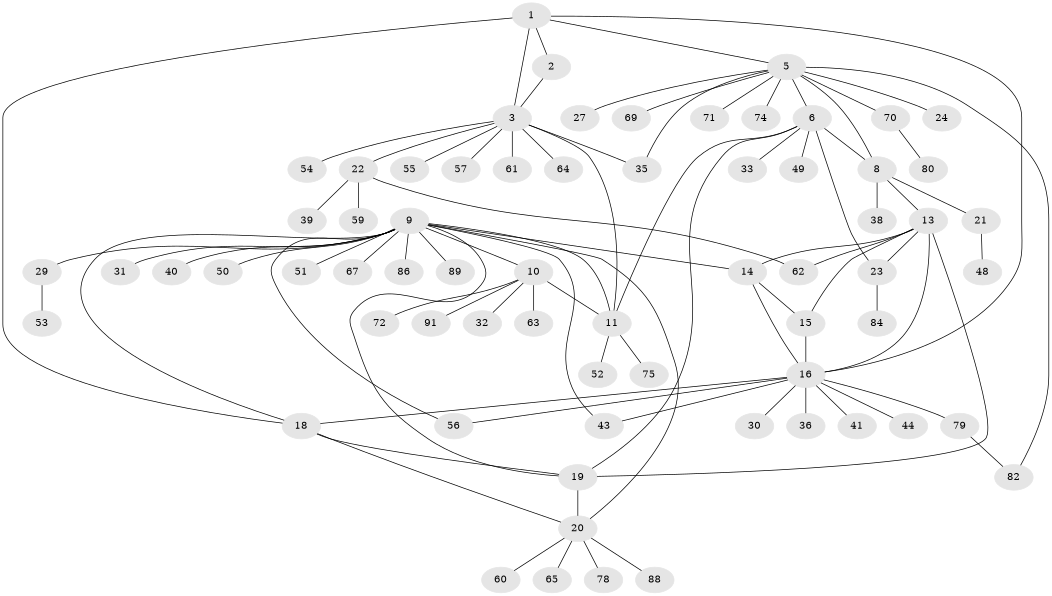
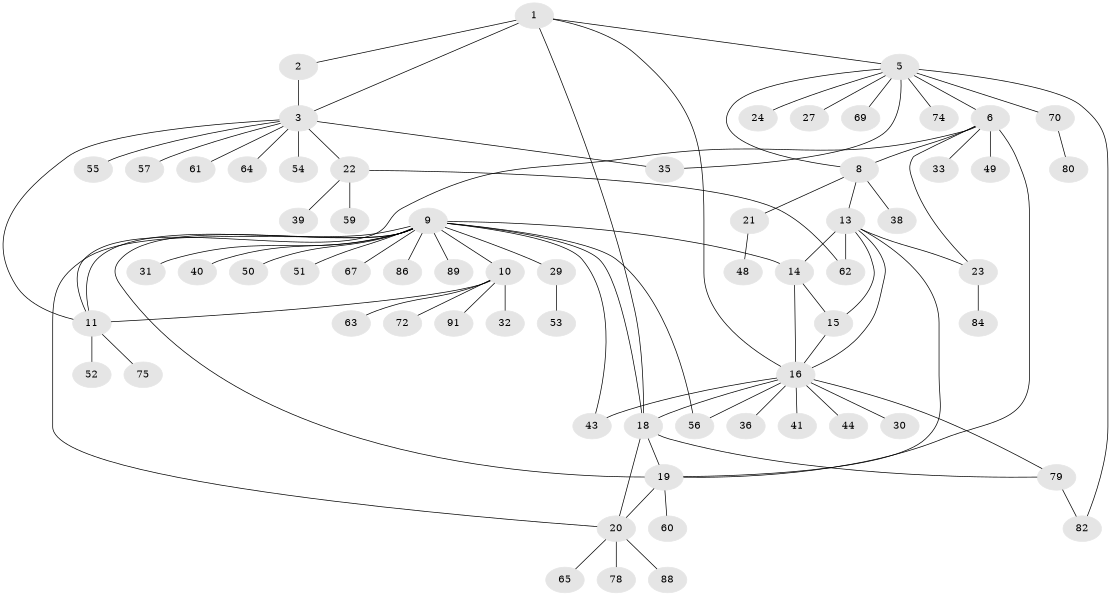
(710, 118) -> none
none -> (855, 470)
(539, 554) -> (666, 503)
